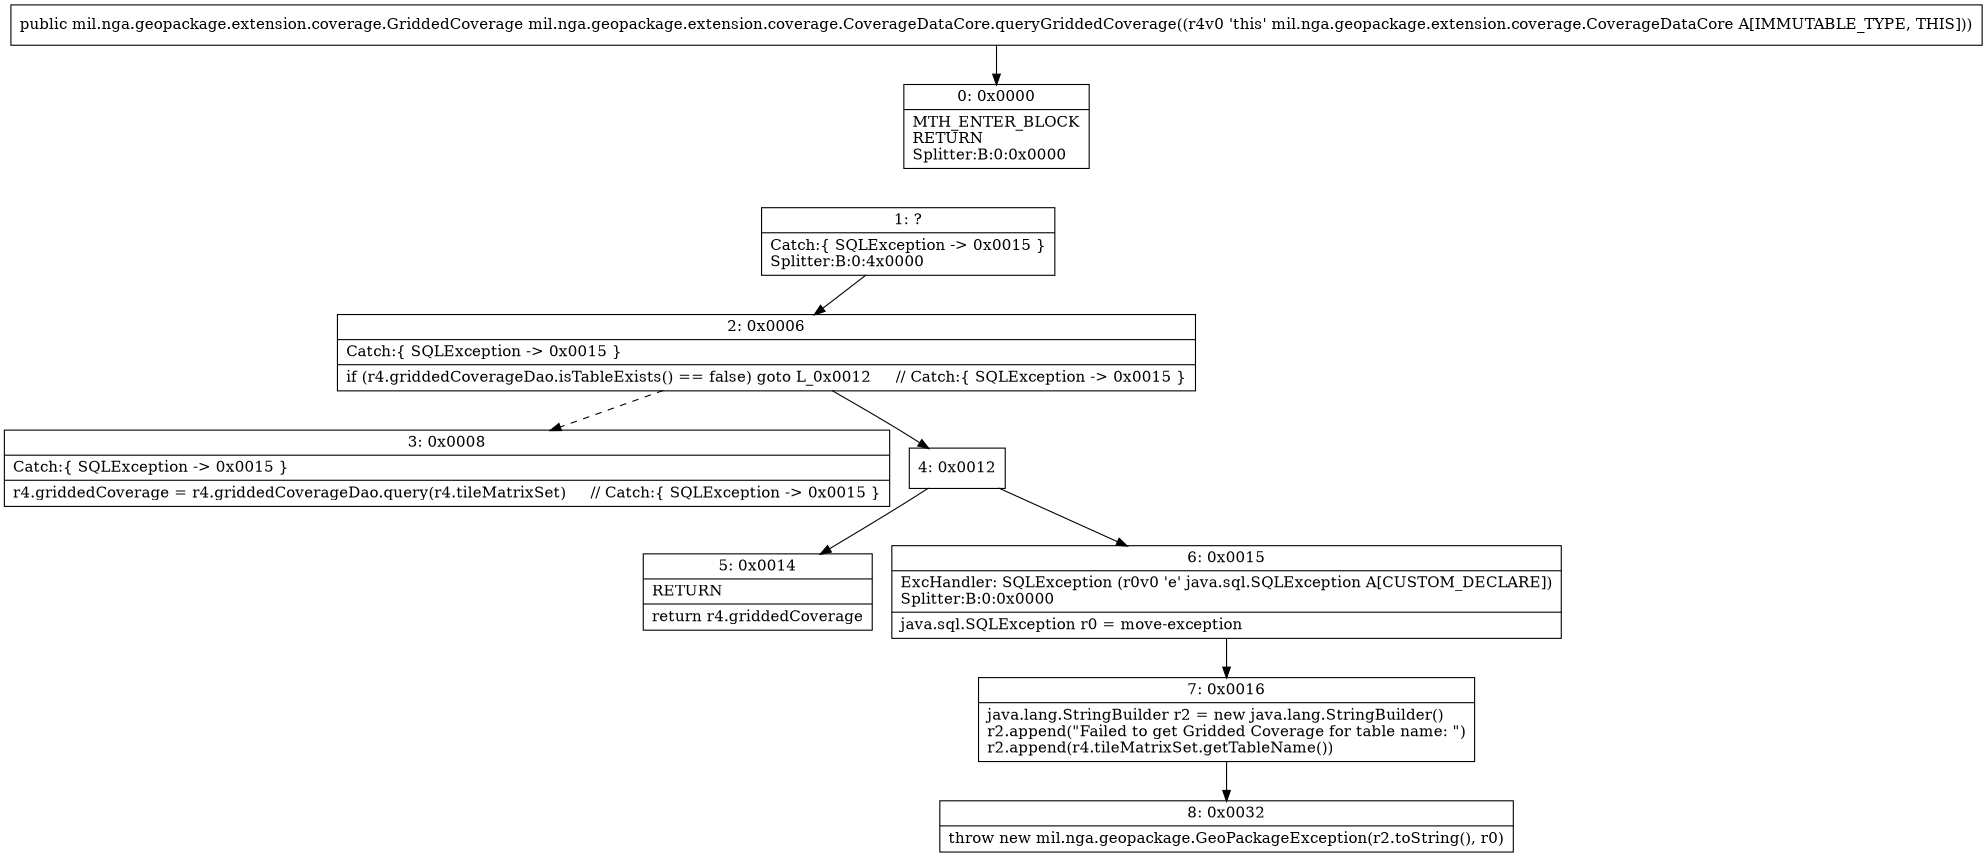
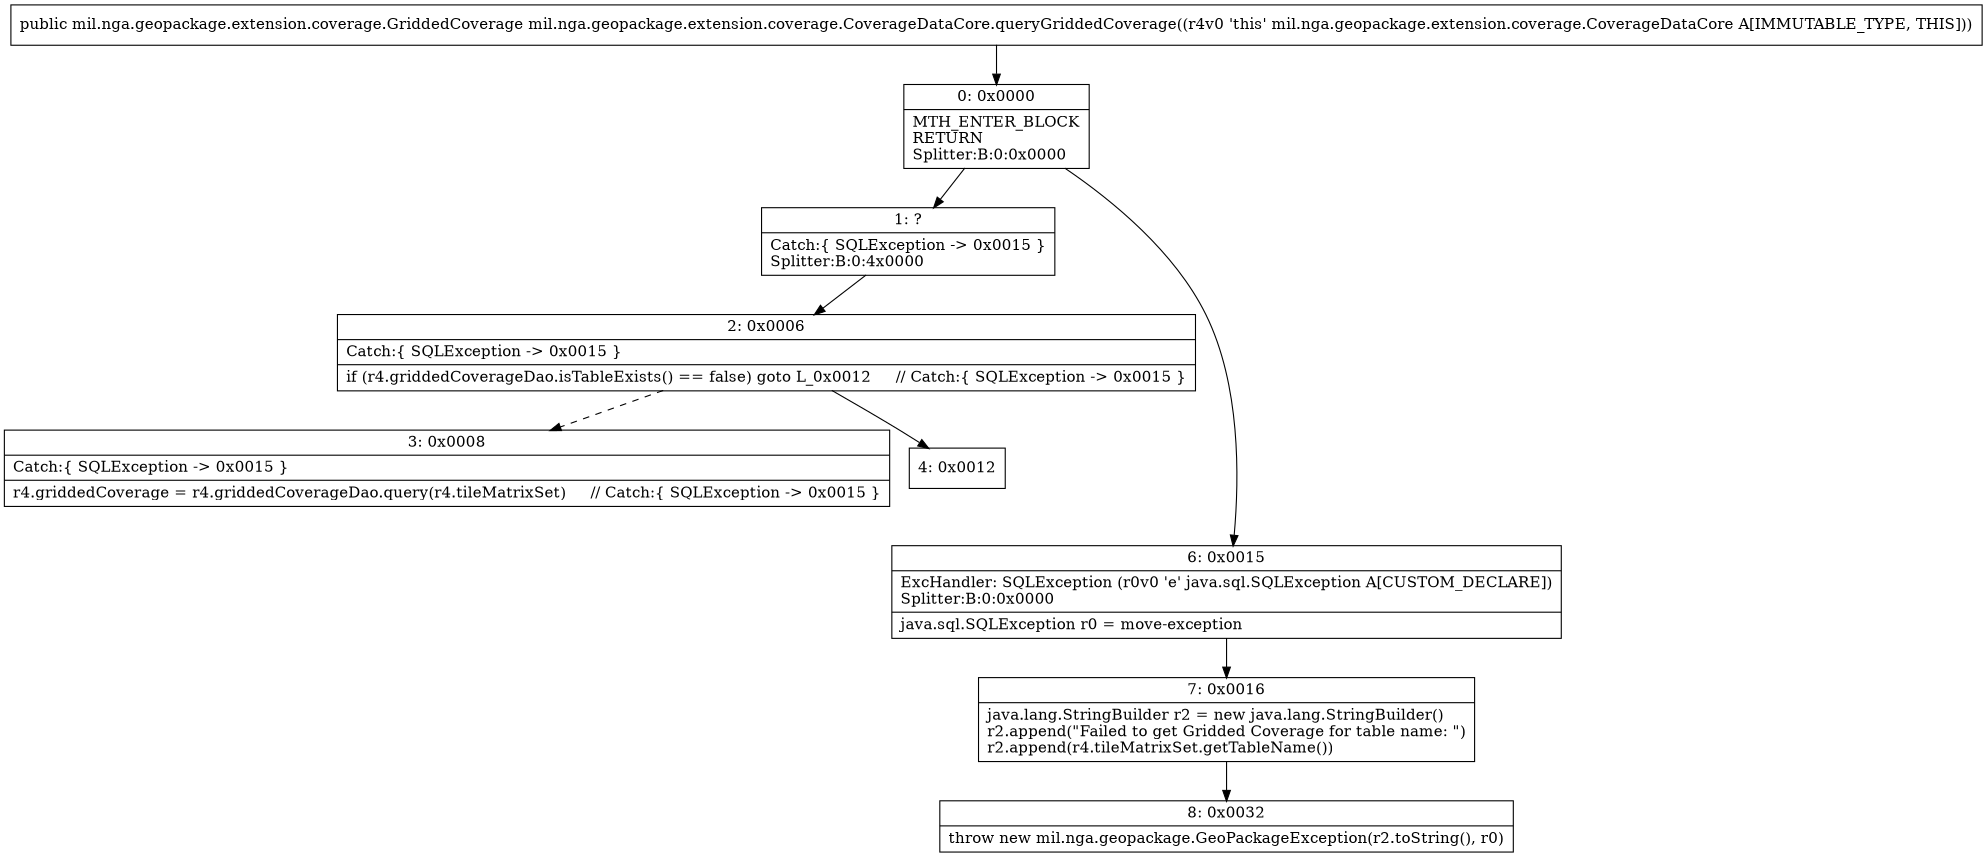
none -> (953, 184)
(1058, 515) -> (1210, 324)
(758, 592) -> none
